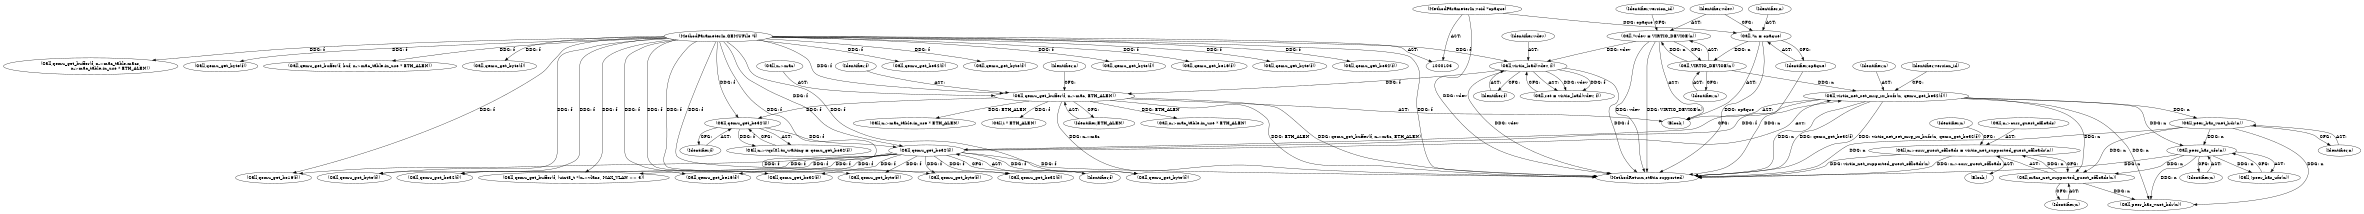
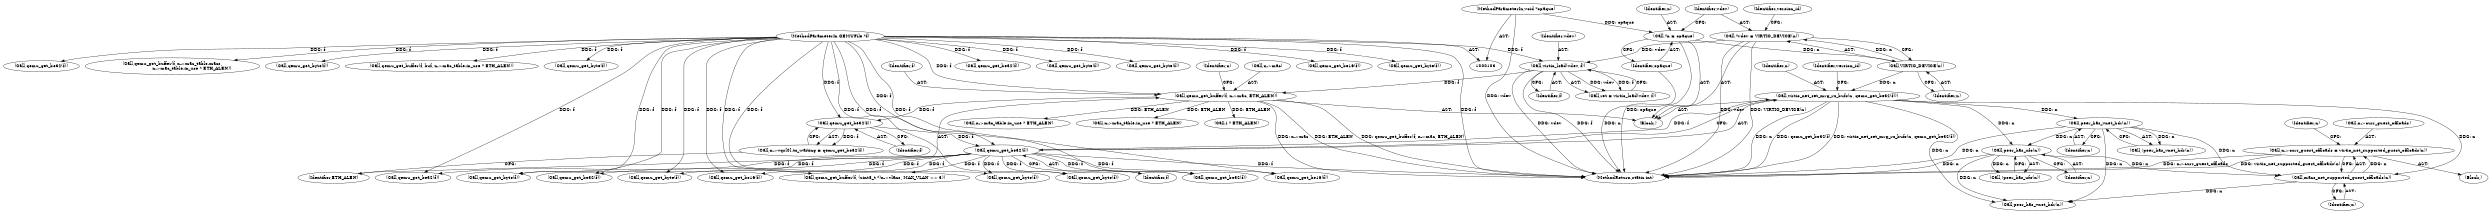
(1083, 108) -> (552, 160)
(1043, 110) -> (1252, 110)
none -> (2161, 151)
(1647, 178) -> (1625, 178)
